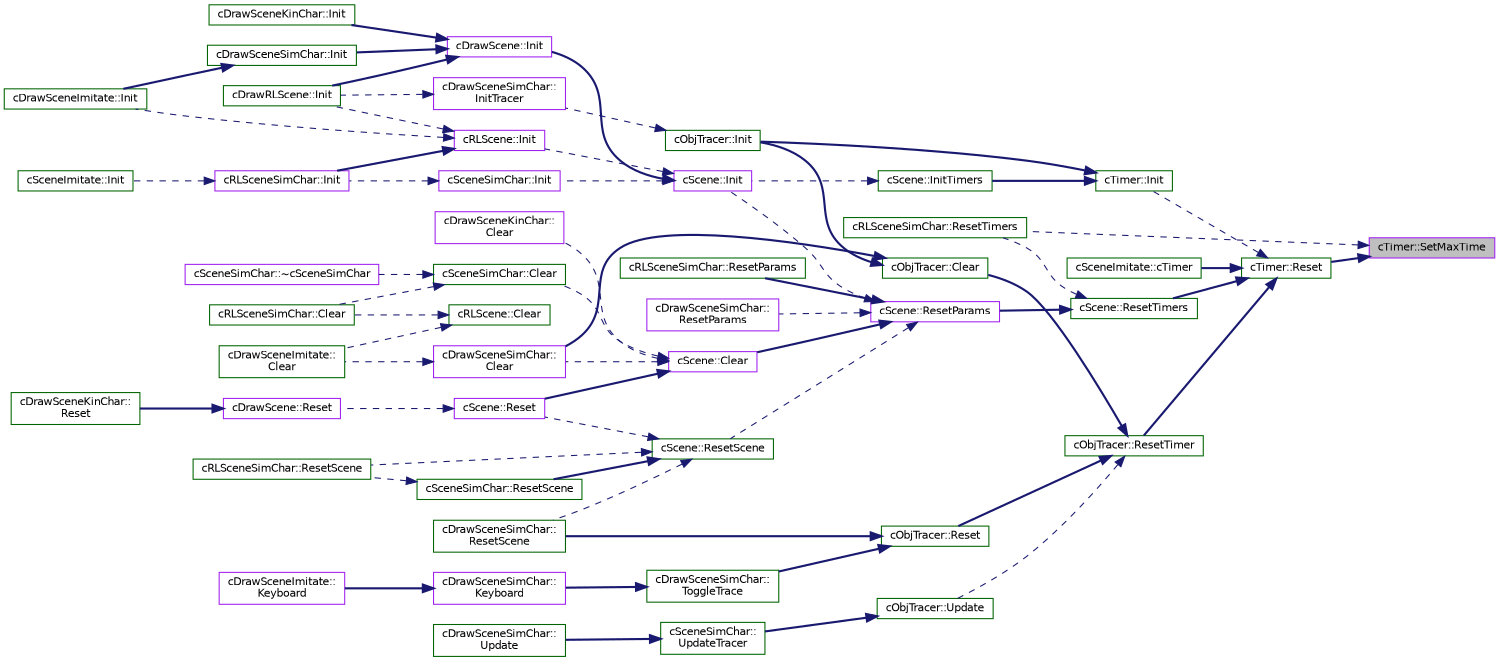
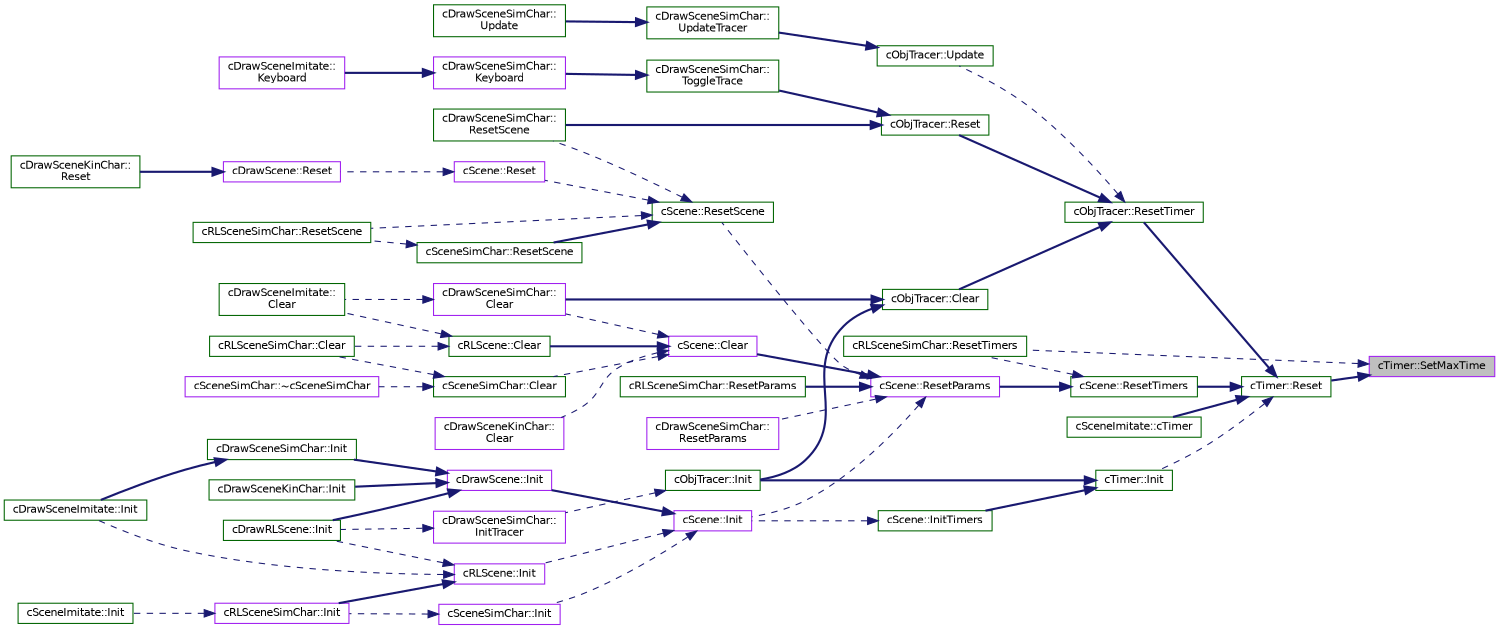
(601, 386) -> (604, 346)
(713, 638) -> (713, 23)
